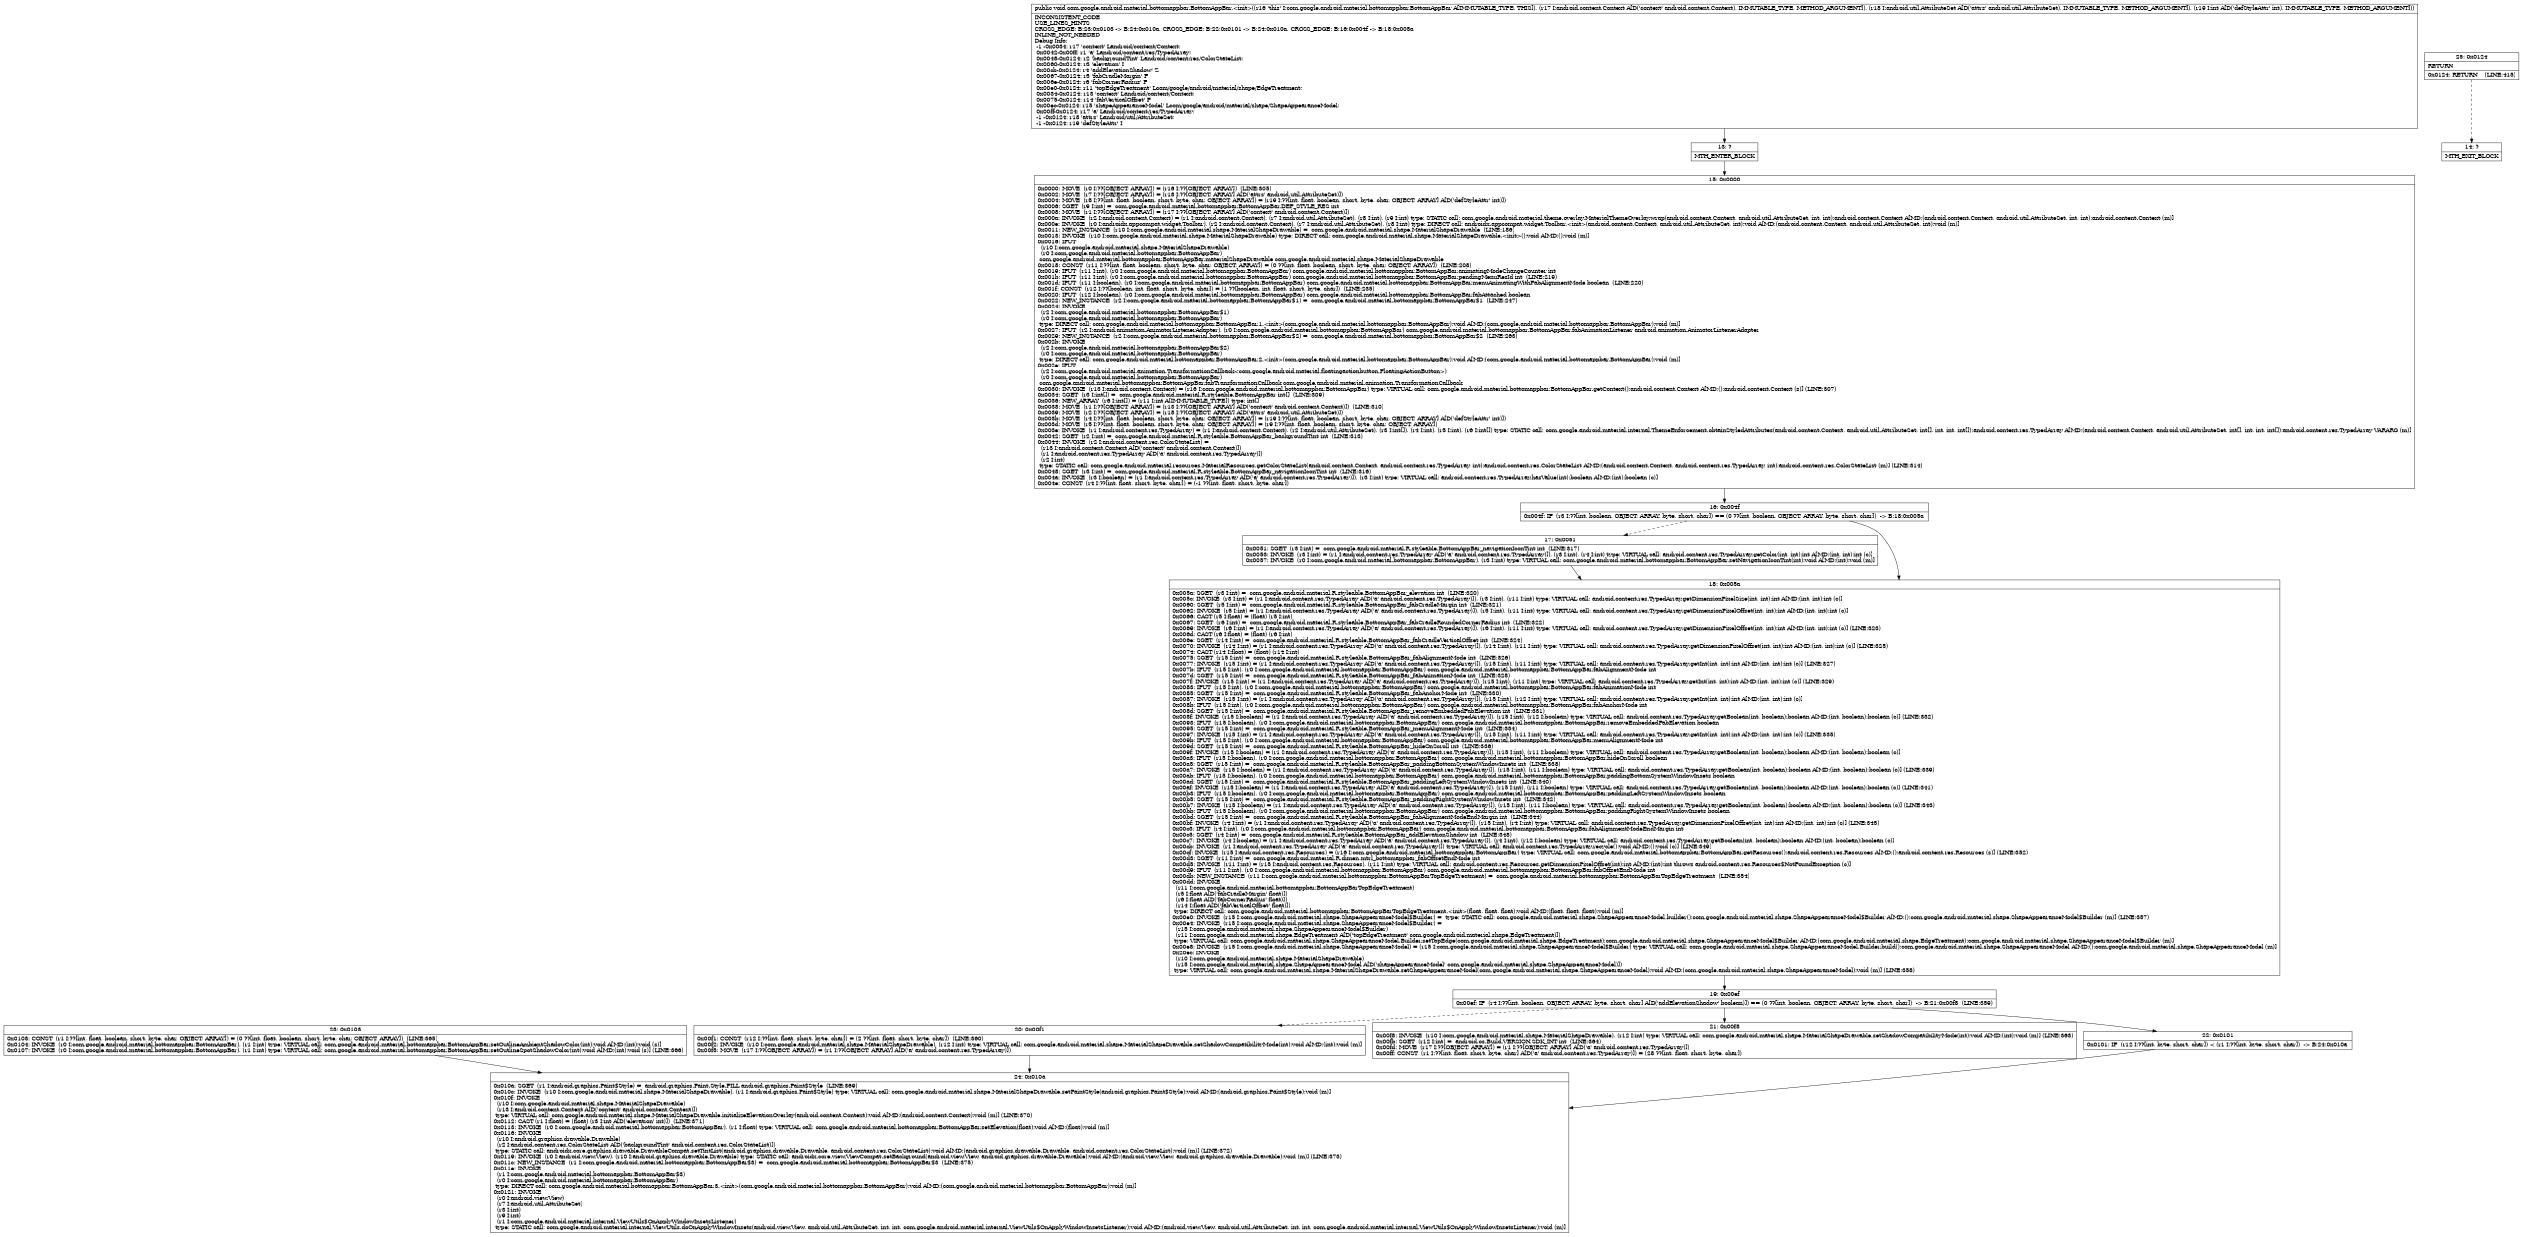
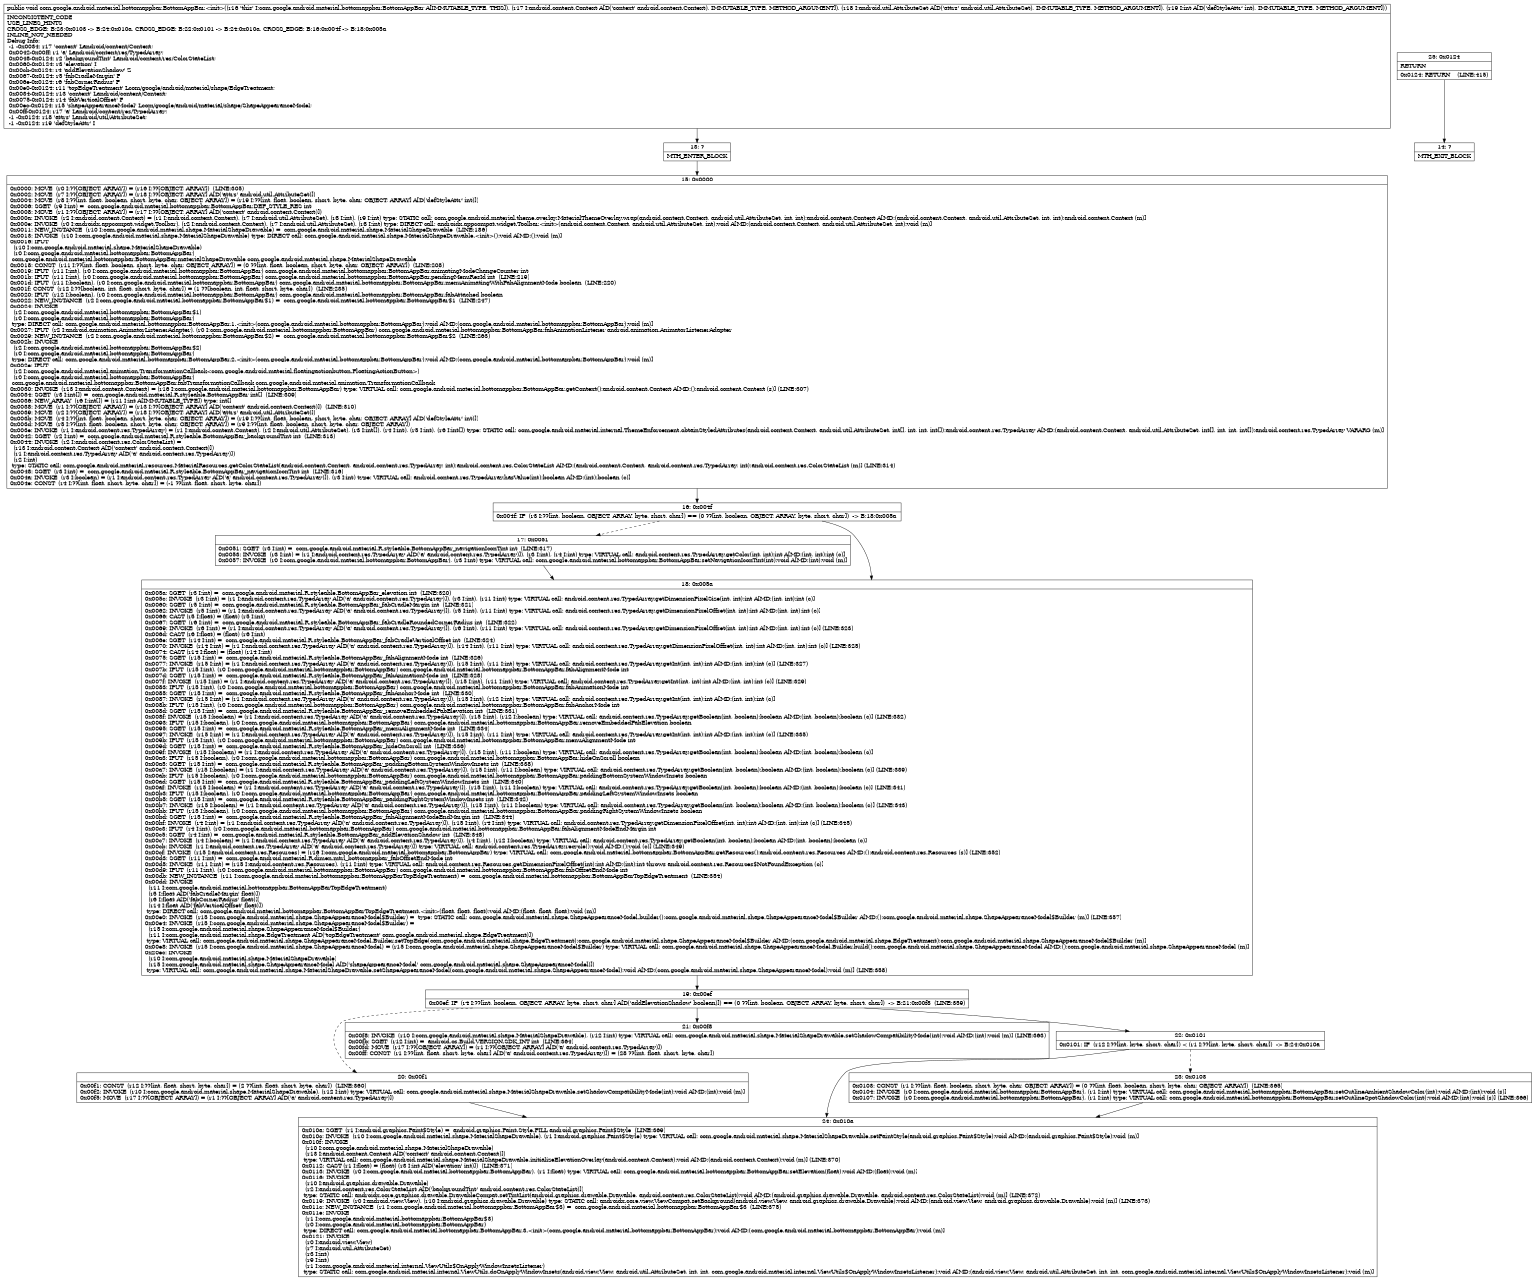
(2472, 109) -> (1444, 109)
none -> (1190, 1059)
